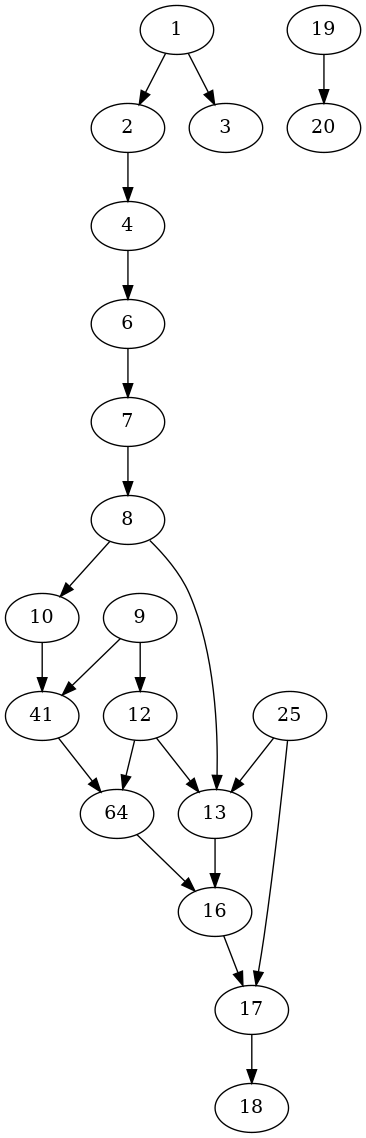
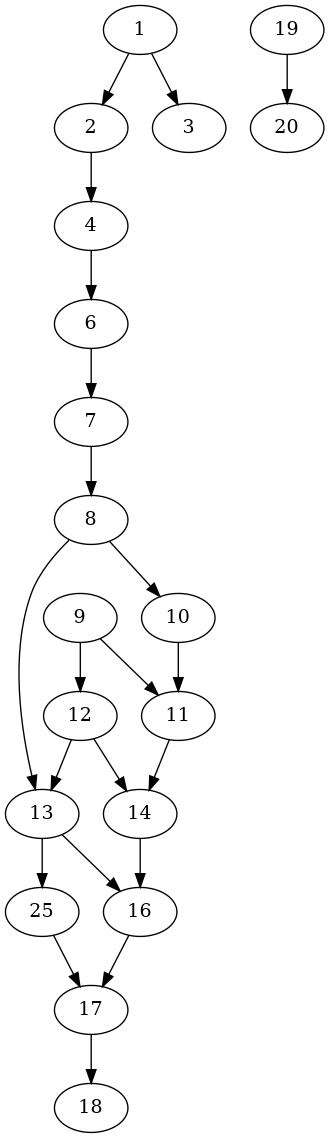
(42, 716) -> (178, 716)
(257, 760) -> (42, 856)
(117, 814) -> (140, 814)
